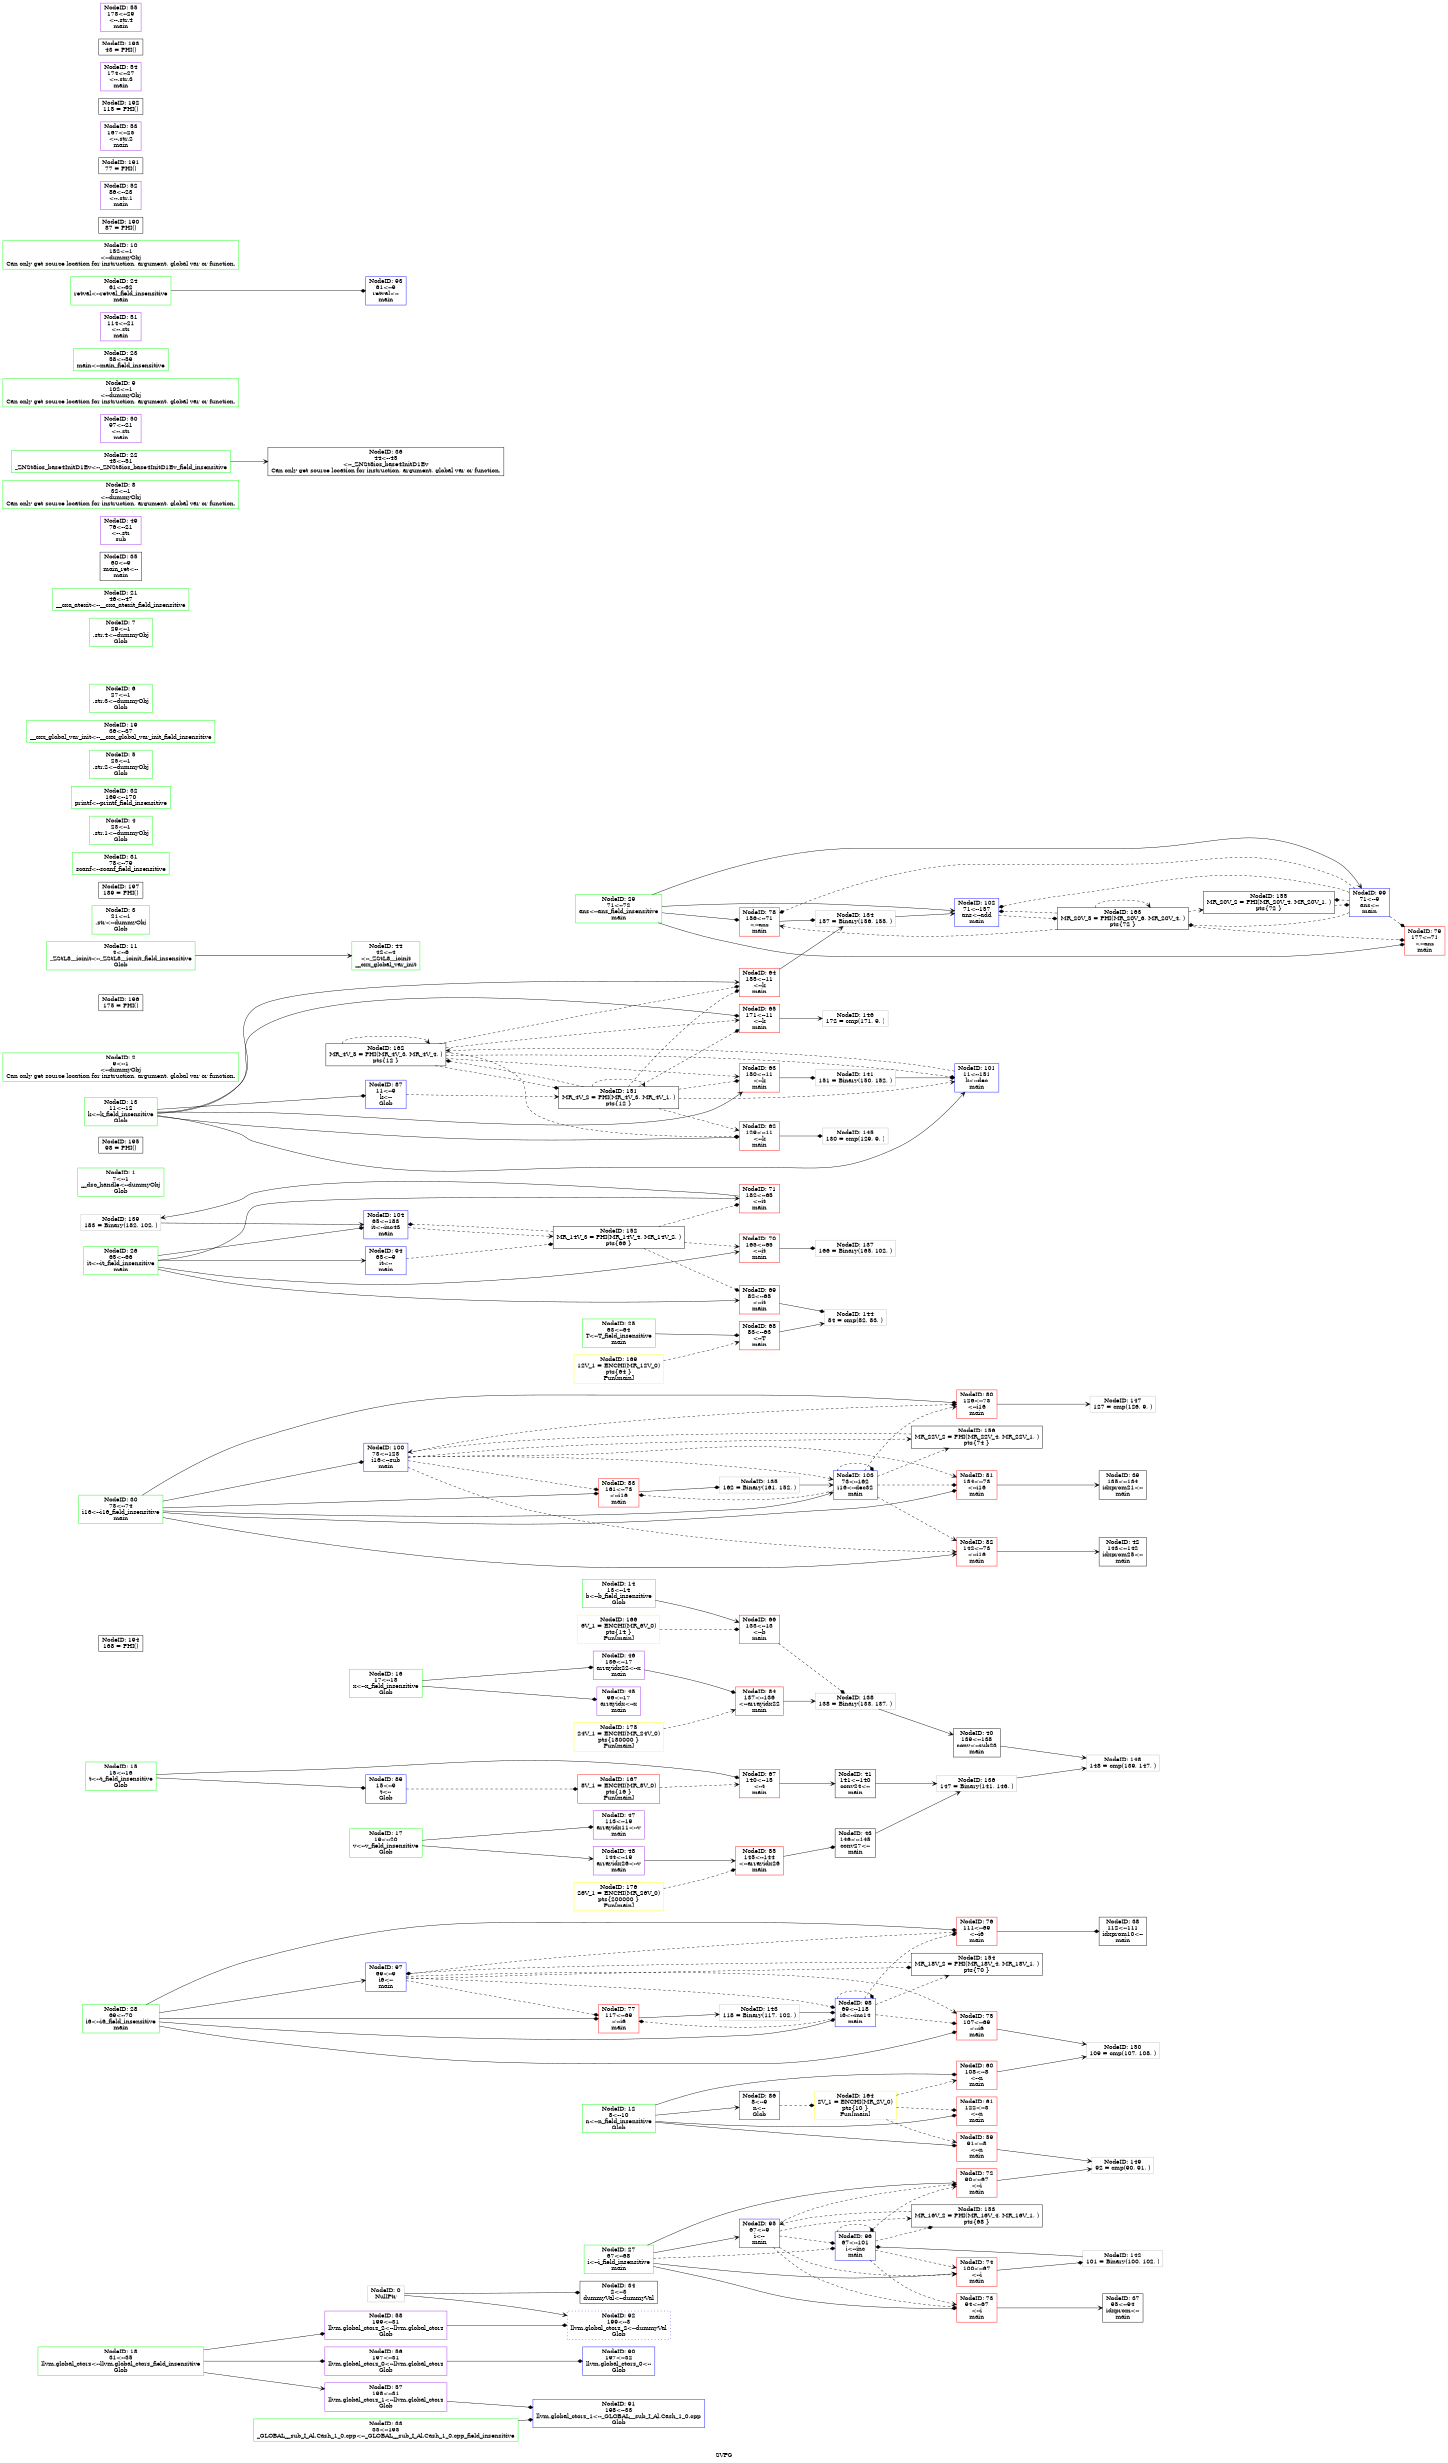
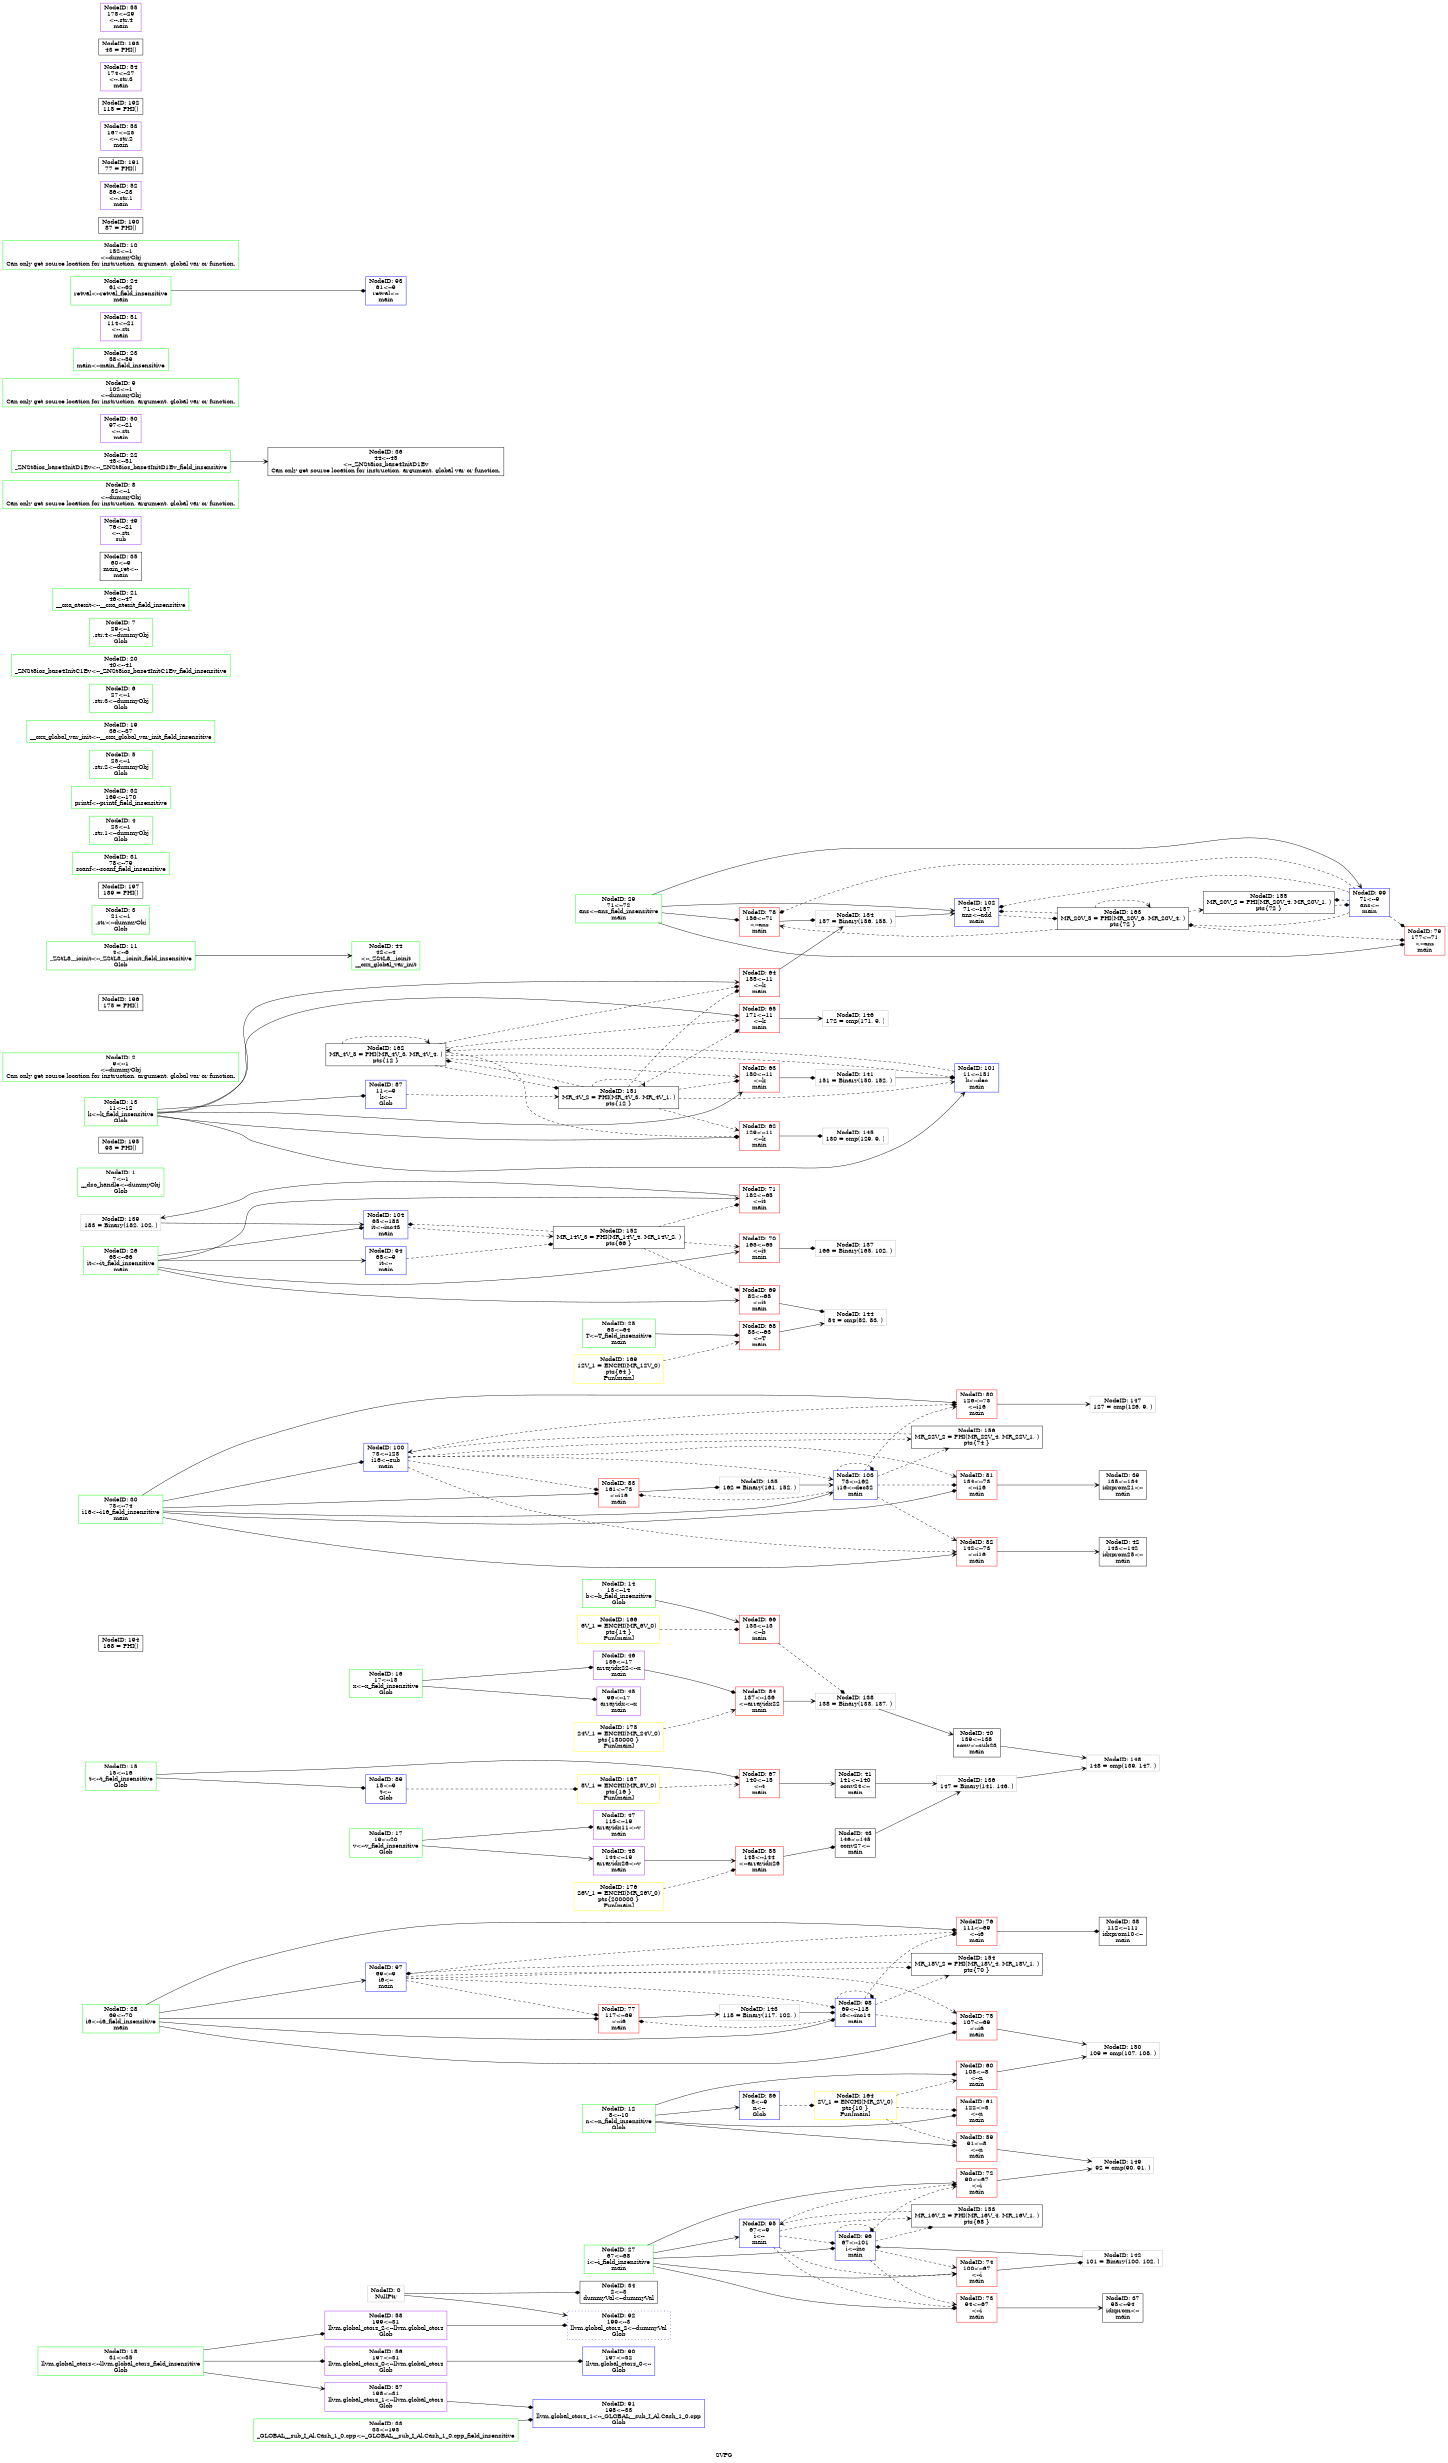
none -> (121, 665)
(619, 1789) -> (619, 1789)
(742, 2255) -> (742, 2255)
